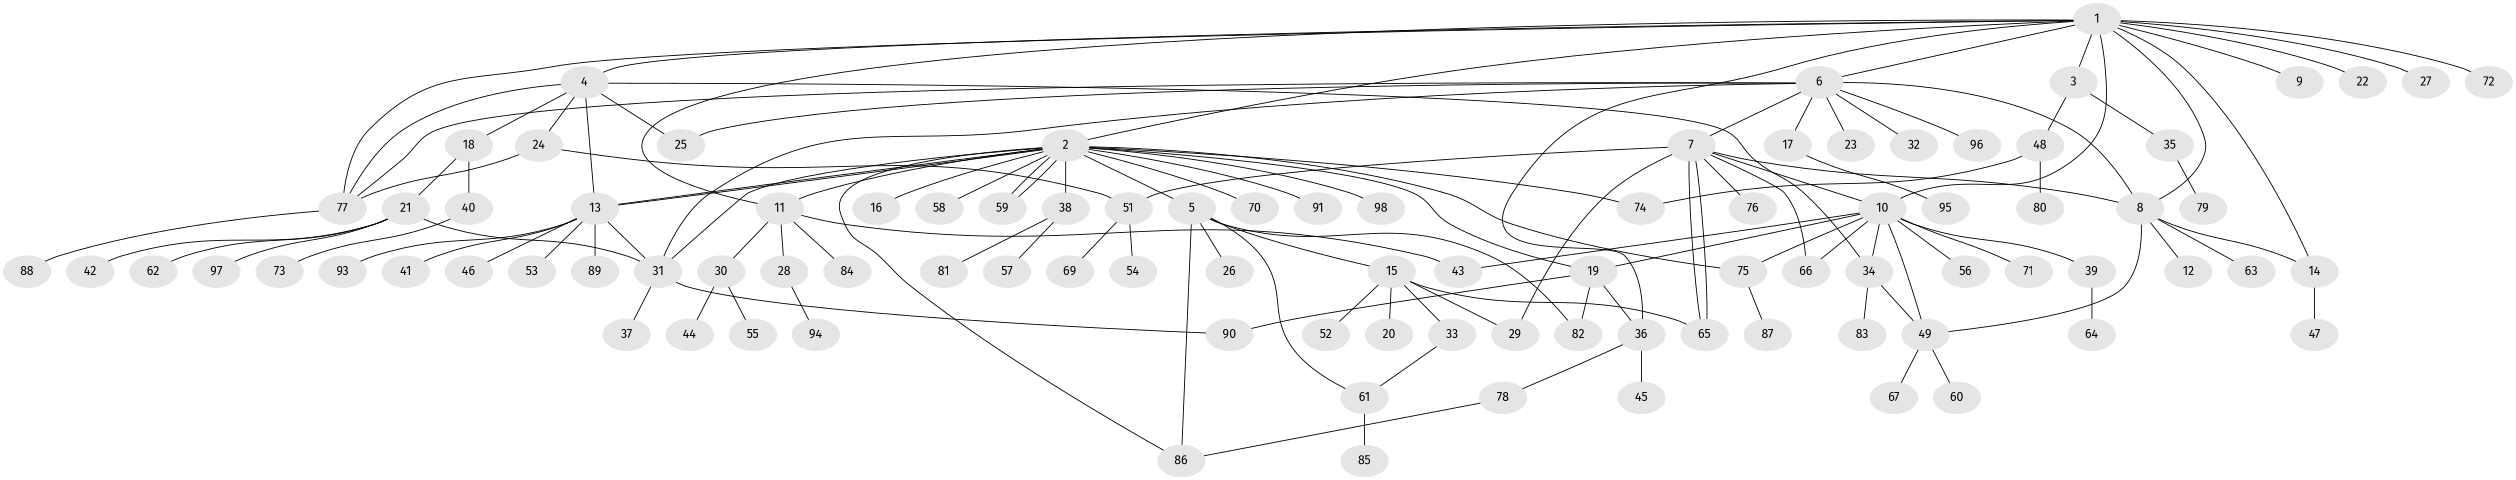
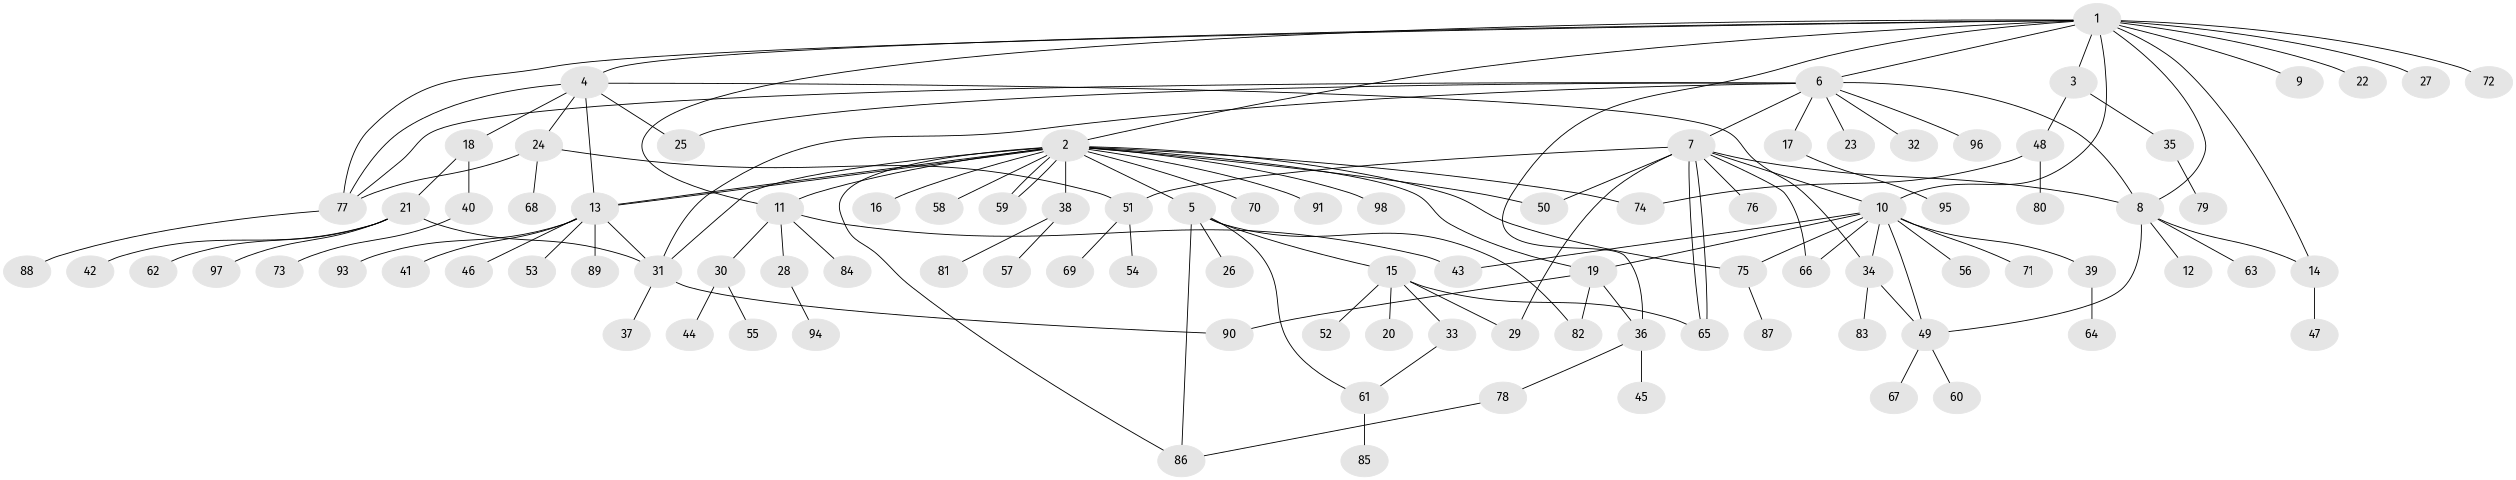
none -> (532, 209)
none -> (1544, 209)
